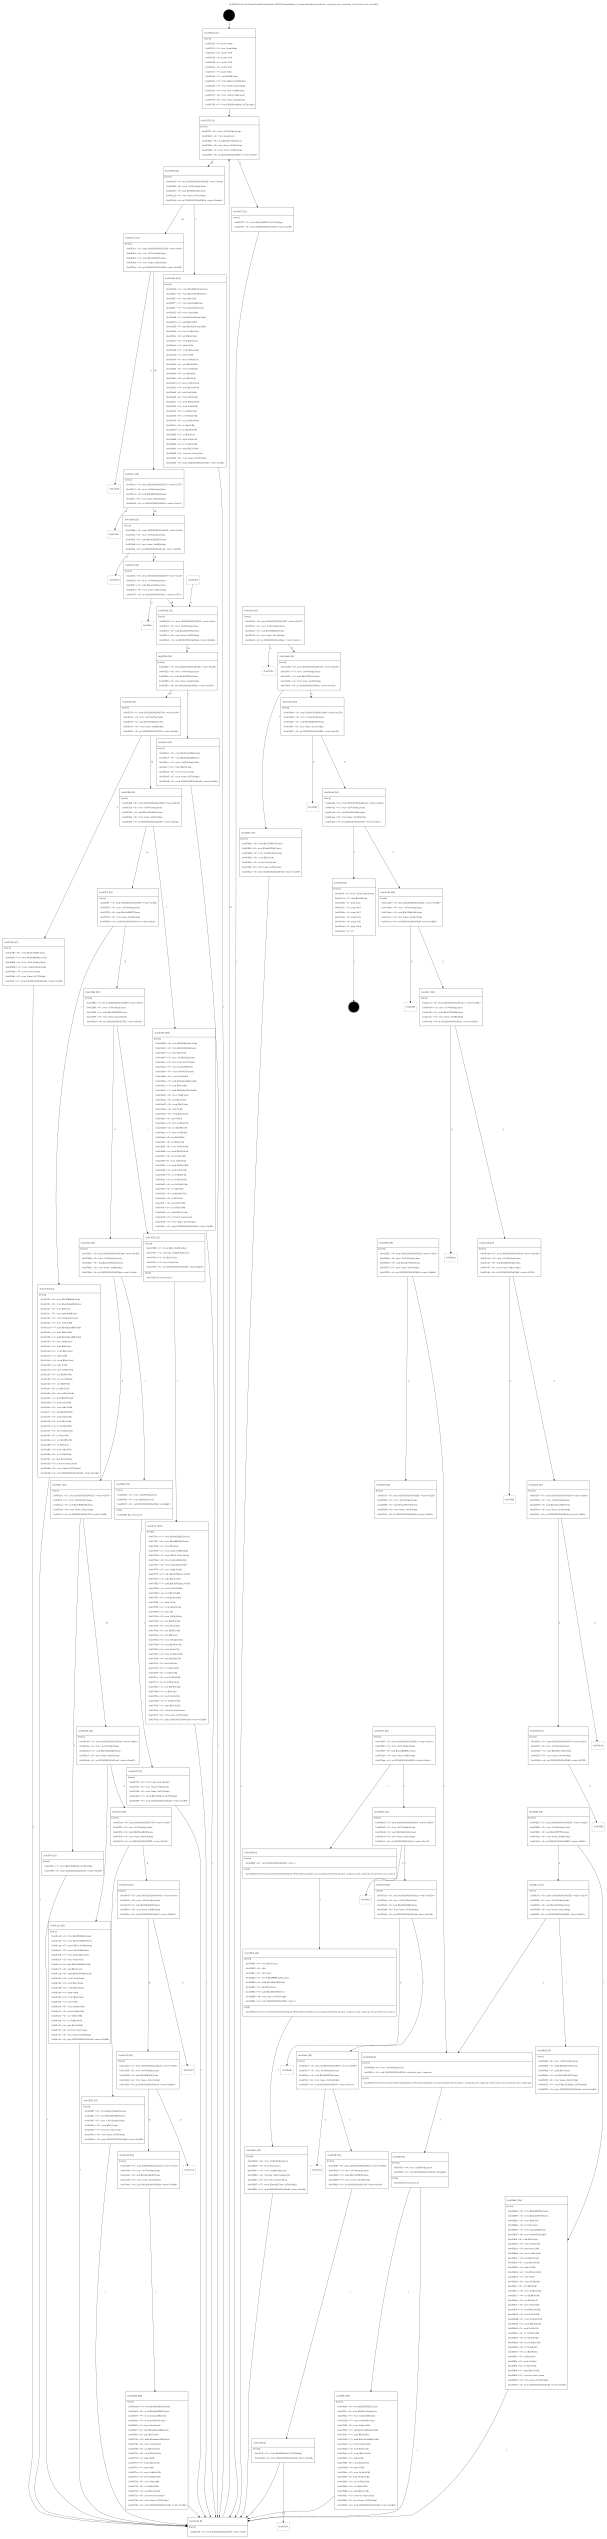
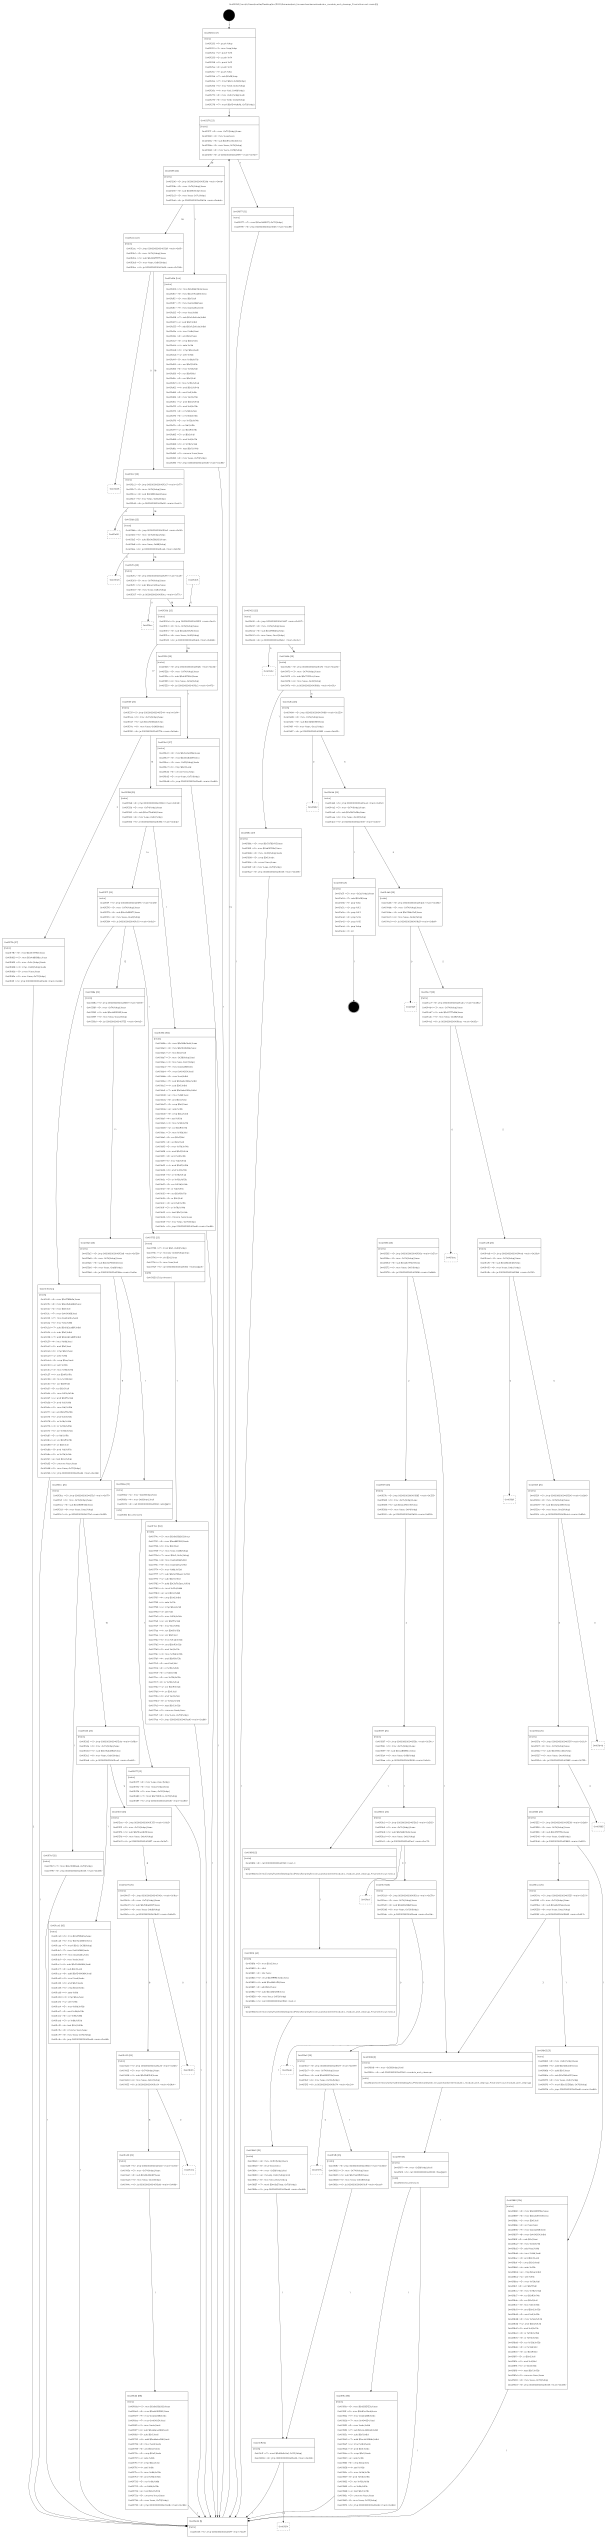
(169, 693) -> (147, 669)
(132, 1129) -> (149, 1078)
none -> (405, 1622)
none -> (558, 1785)
(113, 2120) -> none
(252, 2355) -> (280, 2315)
